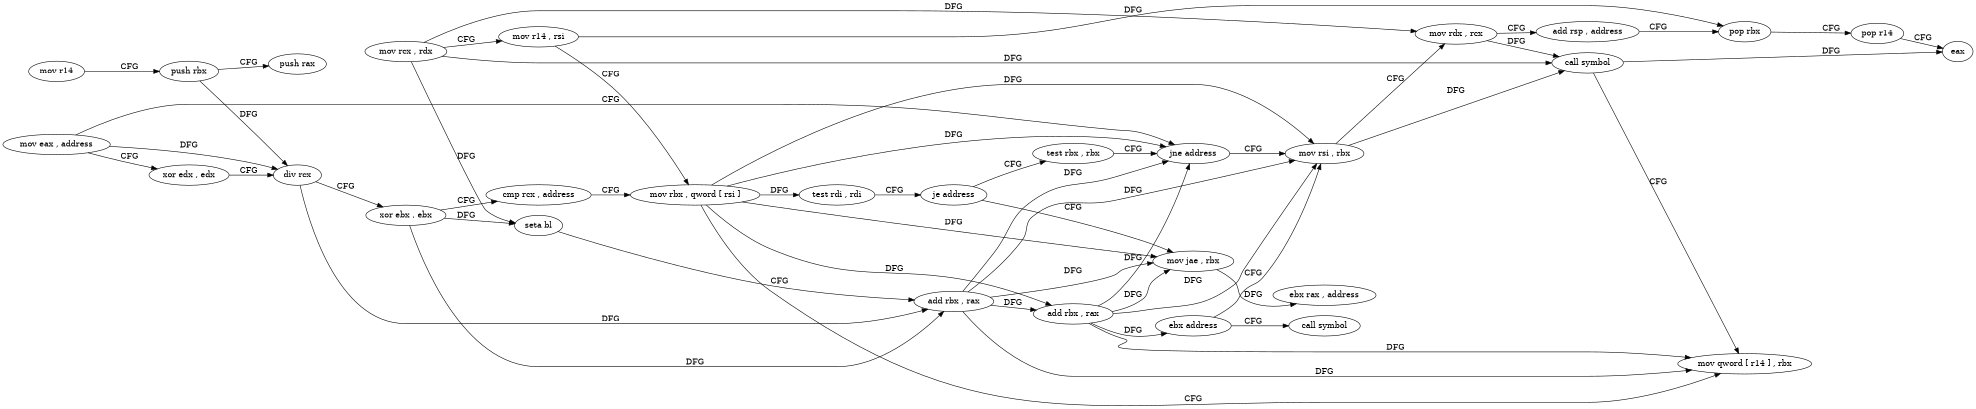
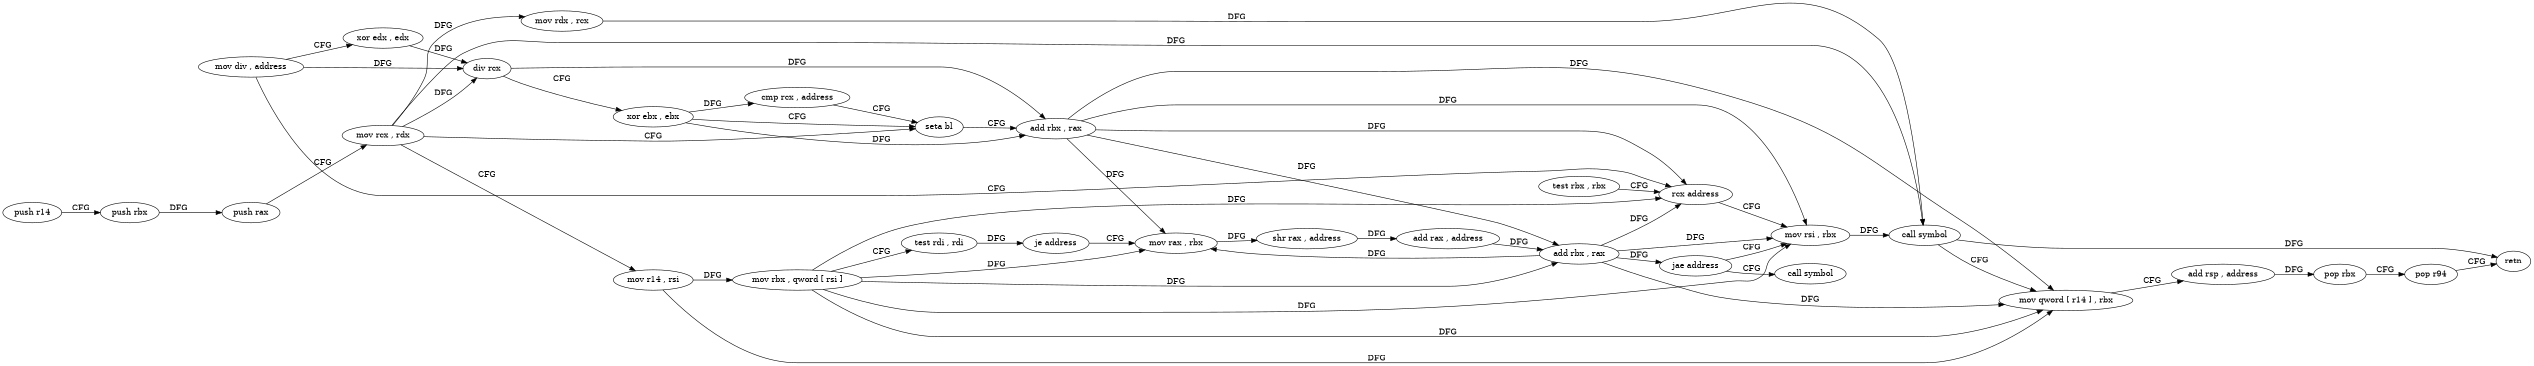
(1176, 10) -> (1350, 363)
(1658, 27) -> (2294, 270)
(1514, 33) -> (2144, 287)
(1877, 33) -> (2431, 274)
(1958, 52) -> (2513, 261)
(249, 63) -> (179, 208)
(57, 71) -> (32, 213)
(611, 75) -> (713, 276)
(1388, 96) -> none
(242, 121) -> (439, 106)
(57, 144) -> (251, 67)
(1193, 154) -> (1696, 194)
(466, 157) -> (653, 136)
(249, 171) -> (444, 49)
(1006, 174) -> none
none -> (314, 176)
(780, 191) -> (882, 252)
(894, 191) -> (997, 239)
(608, 195) -> (873, 113)
(466, 201) -> (713, 104)
(466, 216) -> (797, 117)
none -> (1448, 239)
(1193, 261) -> (1176, 243)
(1325, 295) -> (1307, 239)
(1193, 326) -> (1696, 266)
(1193, 399) -> (1448, 332)
